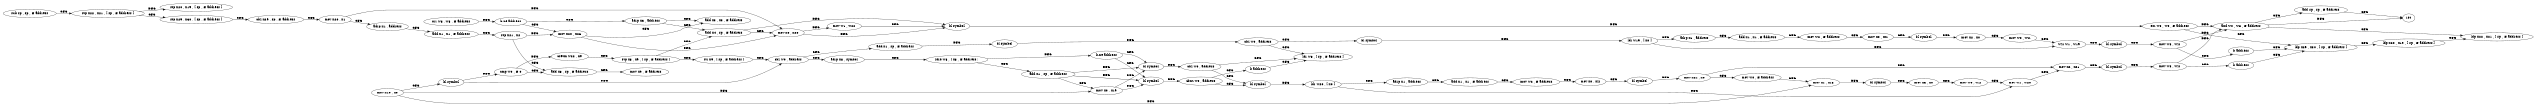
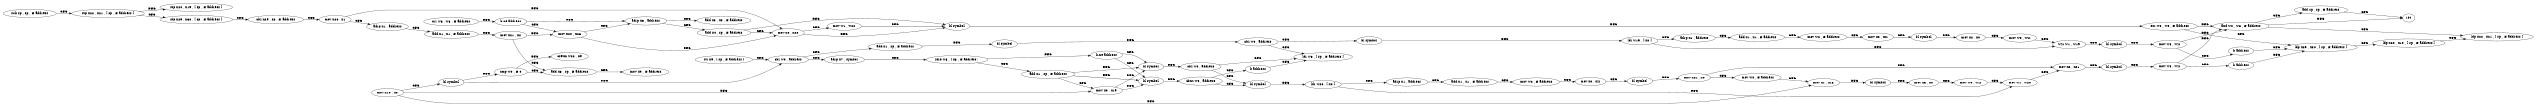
(816, 27) -> (816, 27)
(511, 35) -> (511, 35)
(644, 36) -> (606, 28)
(646, 60) -> none
(844, 60) -> (844, 60)
